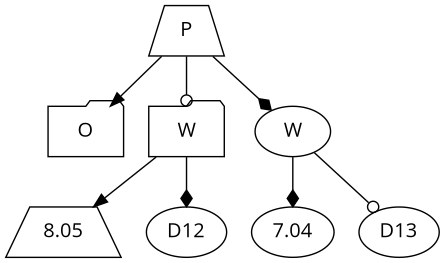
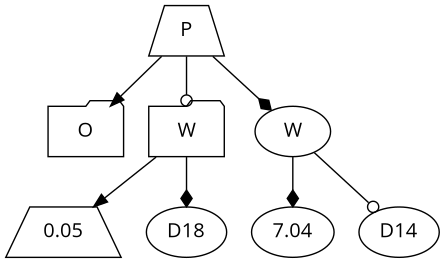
(63, 232) -> (63, 232)
(187, 232) -> (187, 232)
(399, 232) -> (399, 232)
